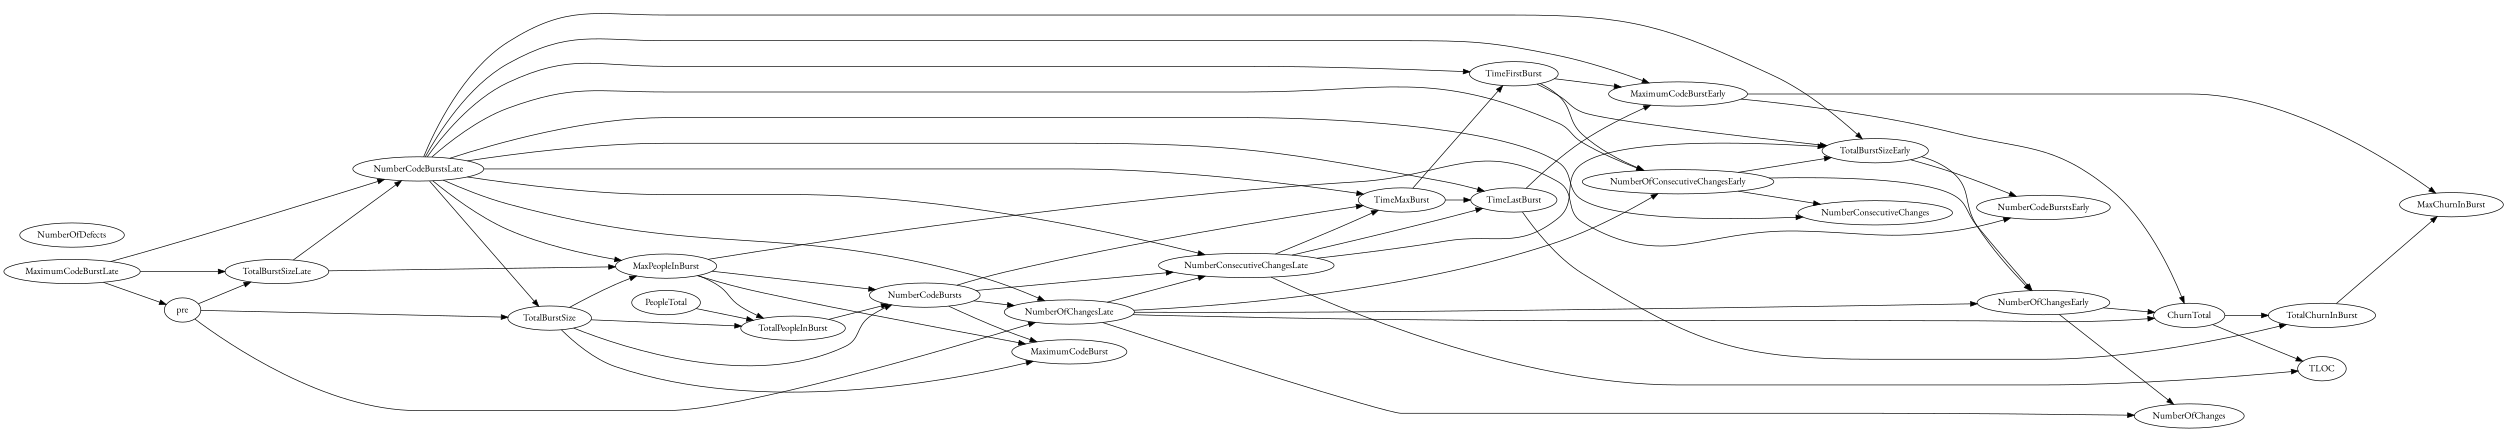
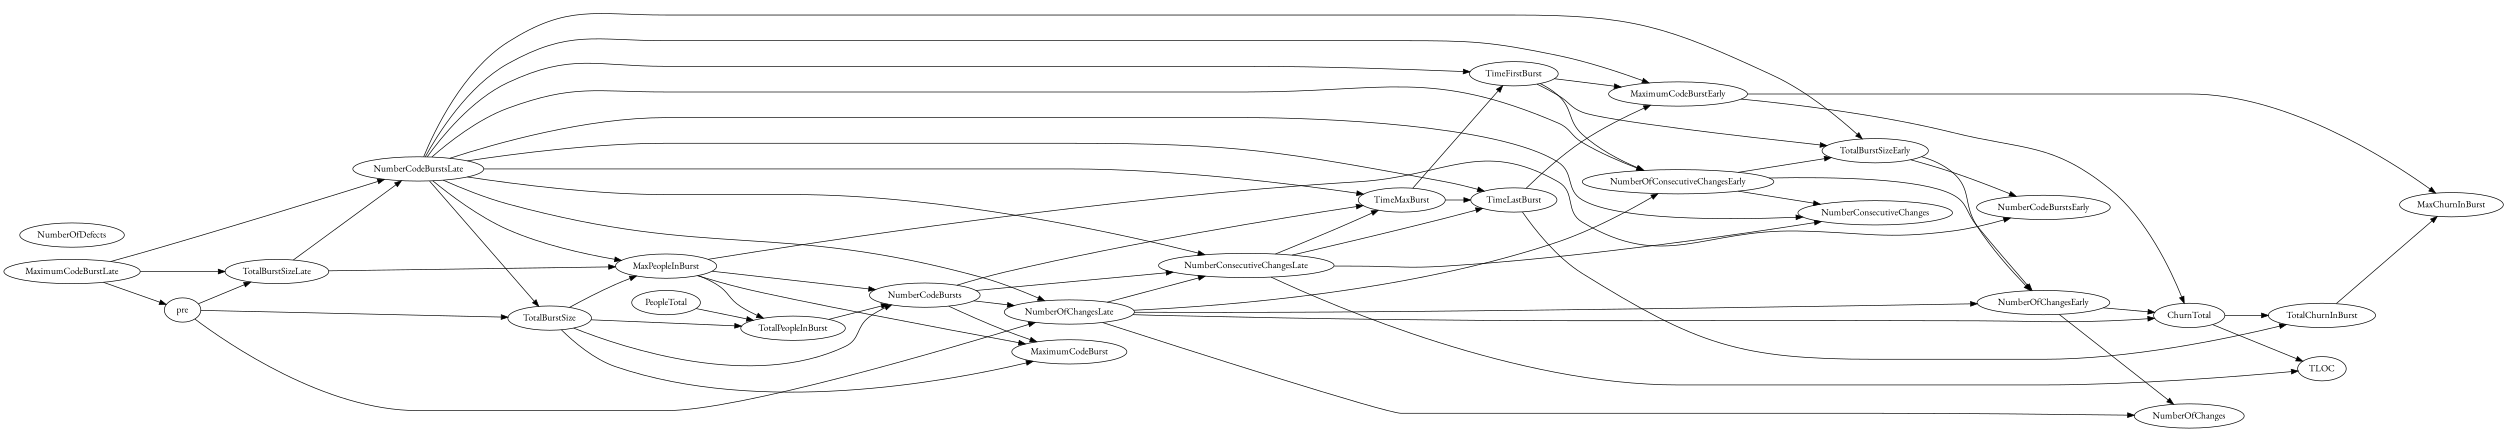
(1566, 208) -> (1575, 255)
